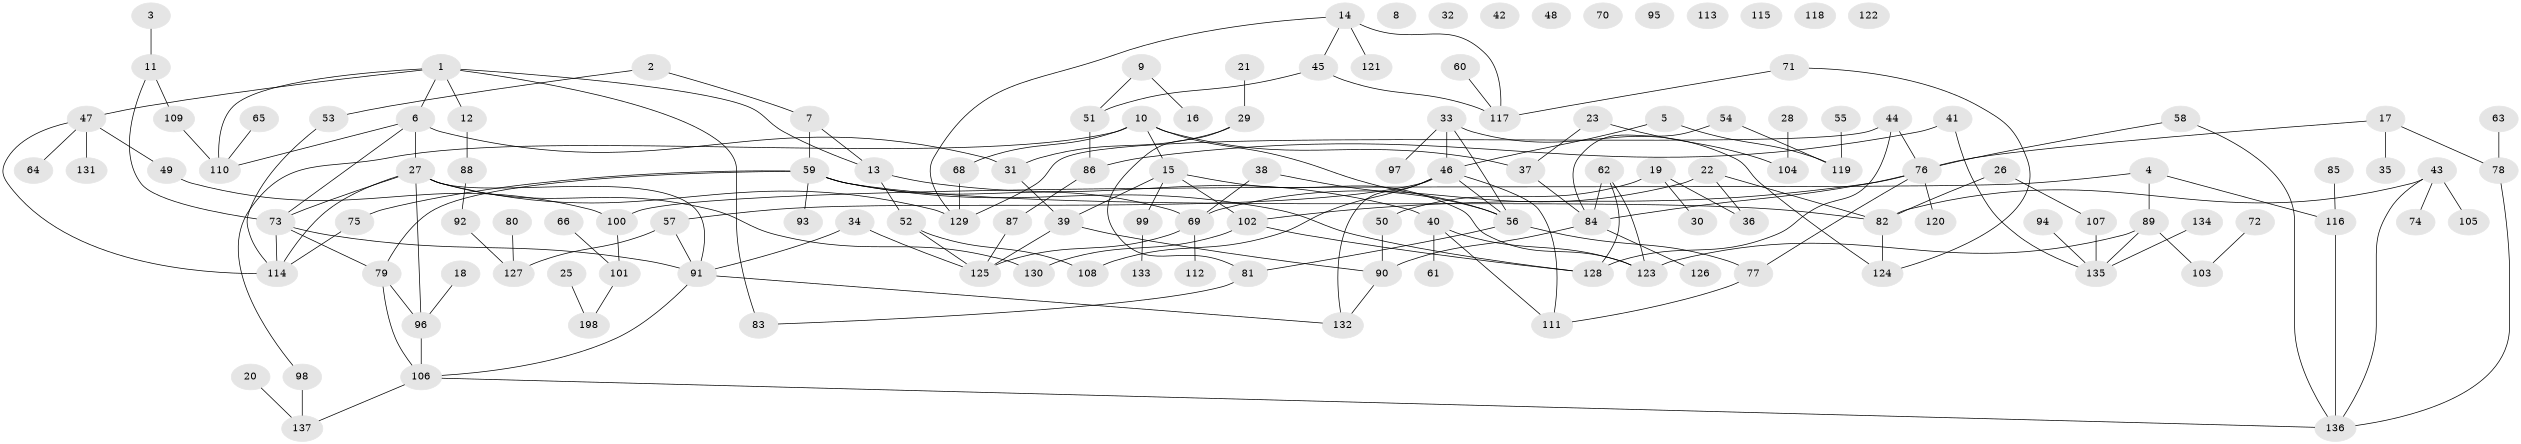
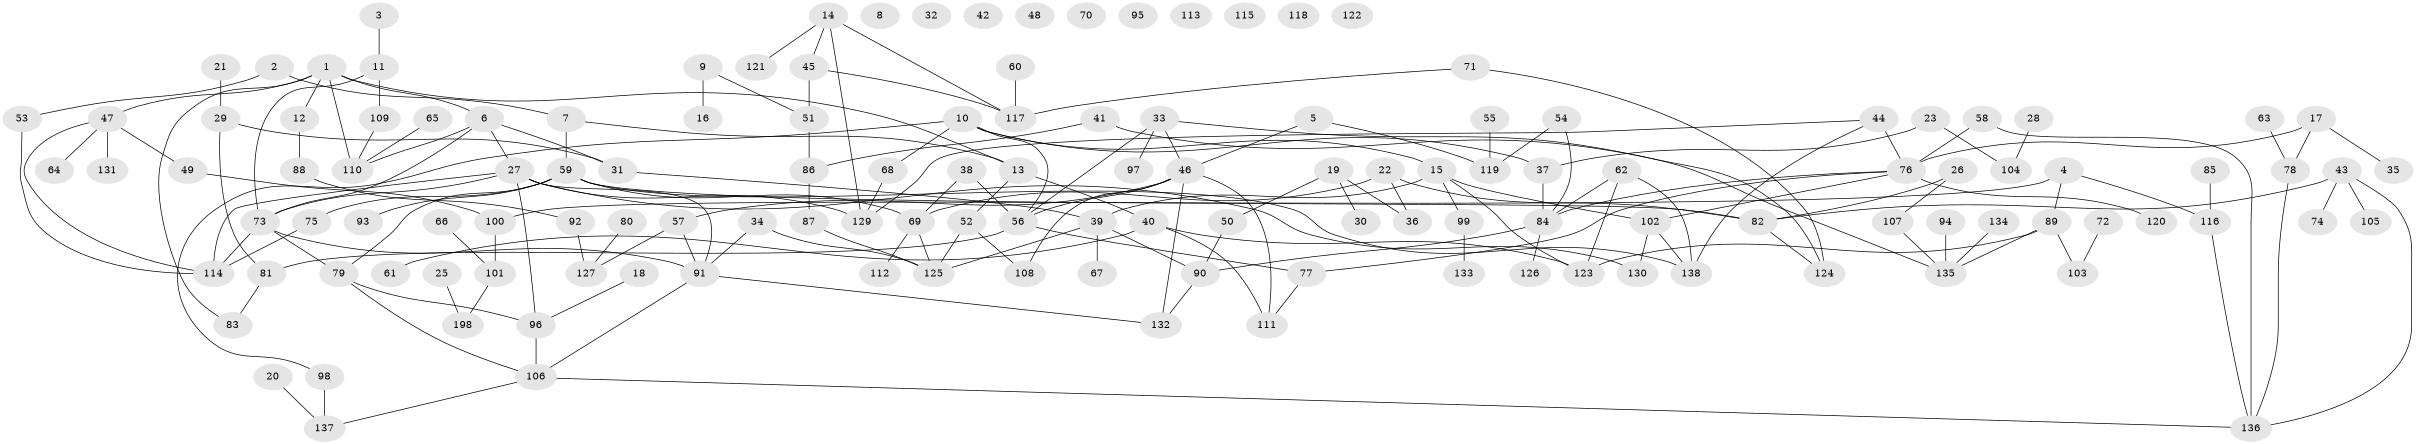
none -> (1097, 274)
(1593, 274) -> (1691, 274)
